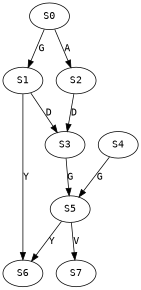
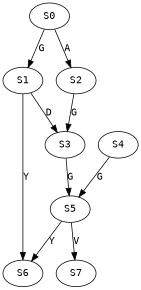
(74, 113) -> (74, 113)
